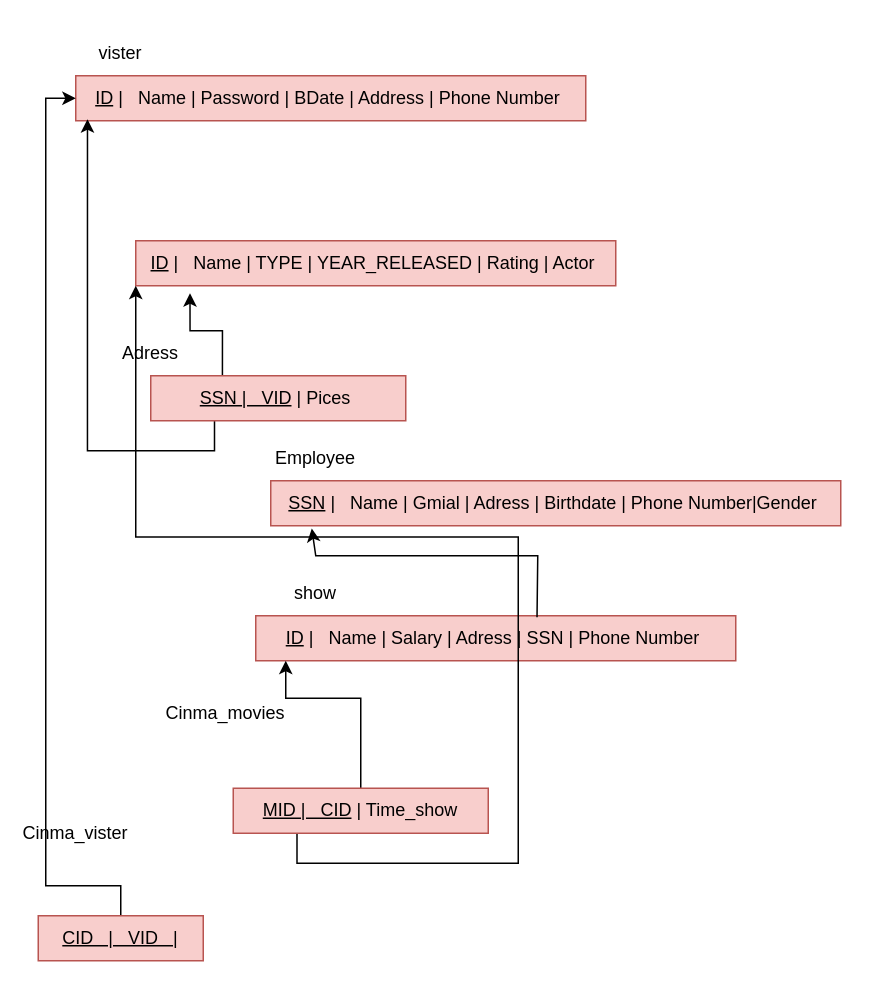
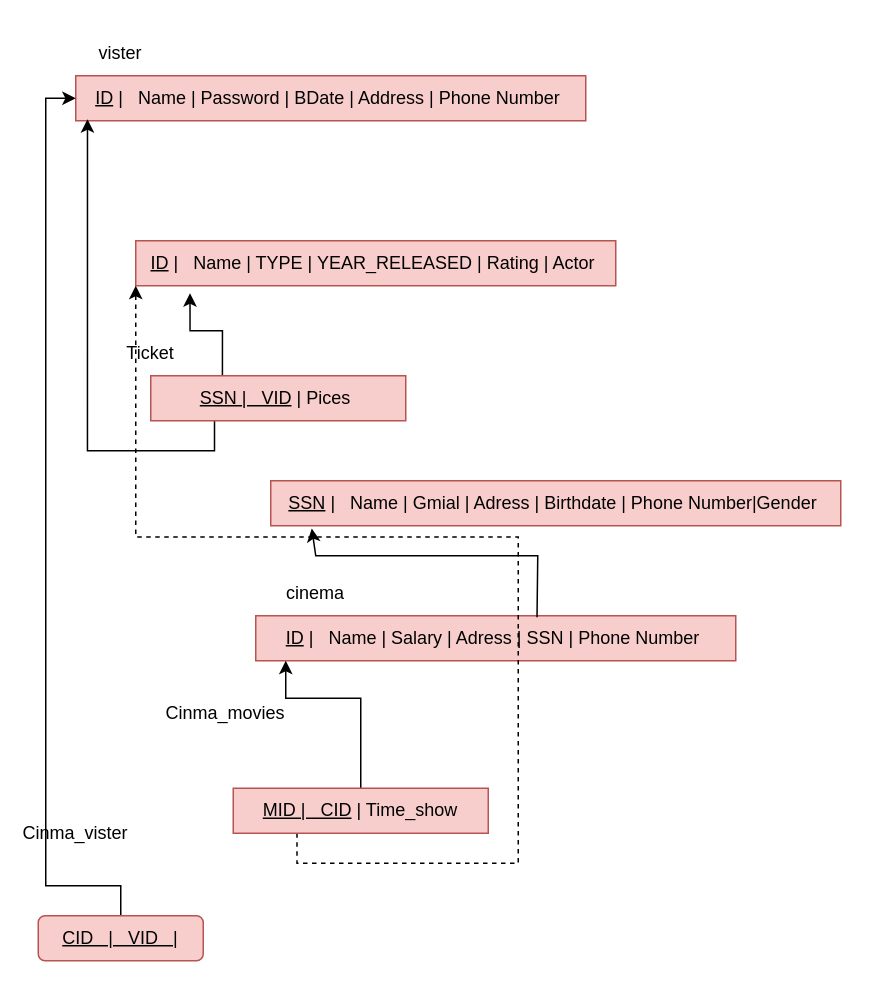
(151, 353) -> (151, 353)
(316, 458) -> none
(316, 593) -> (316, 593)
(502, 863) -> (502, 863)
(121, 938) -> (121, 938)
